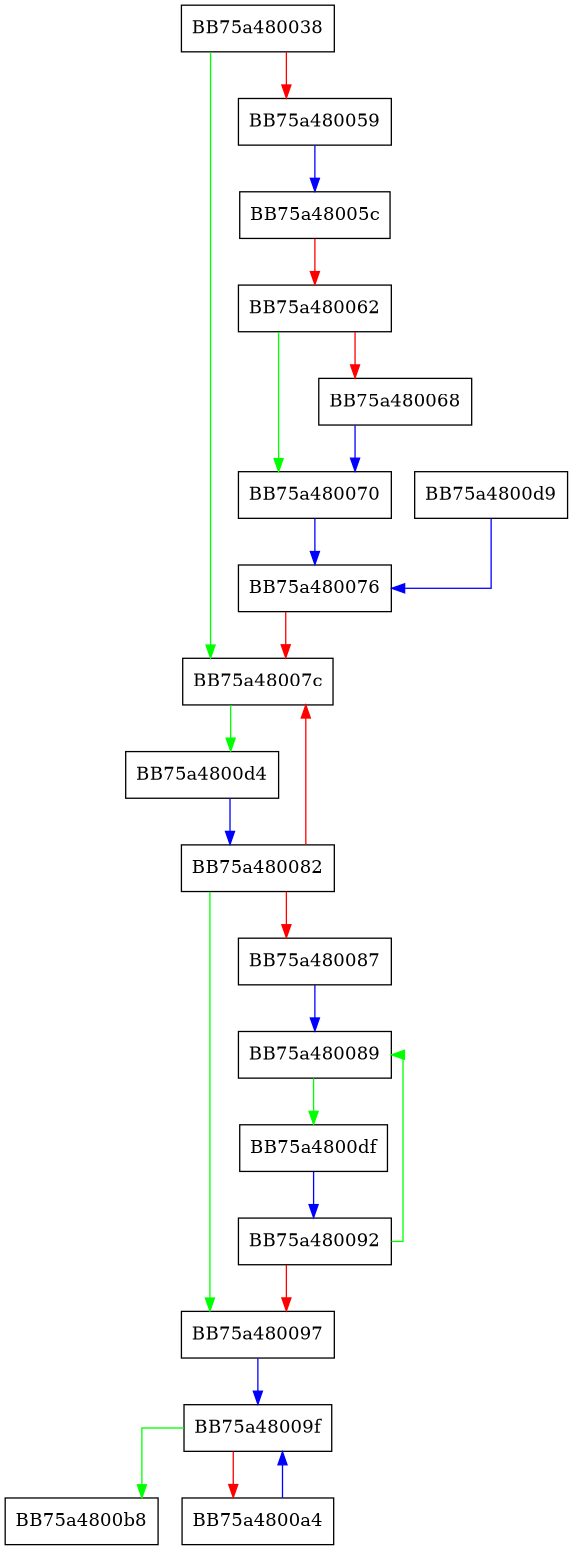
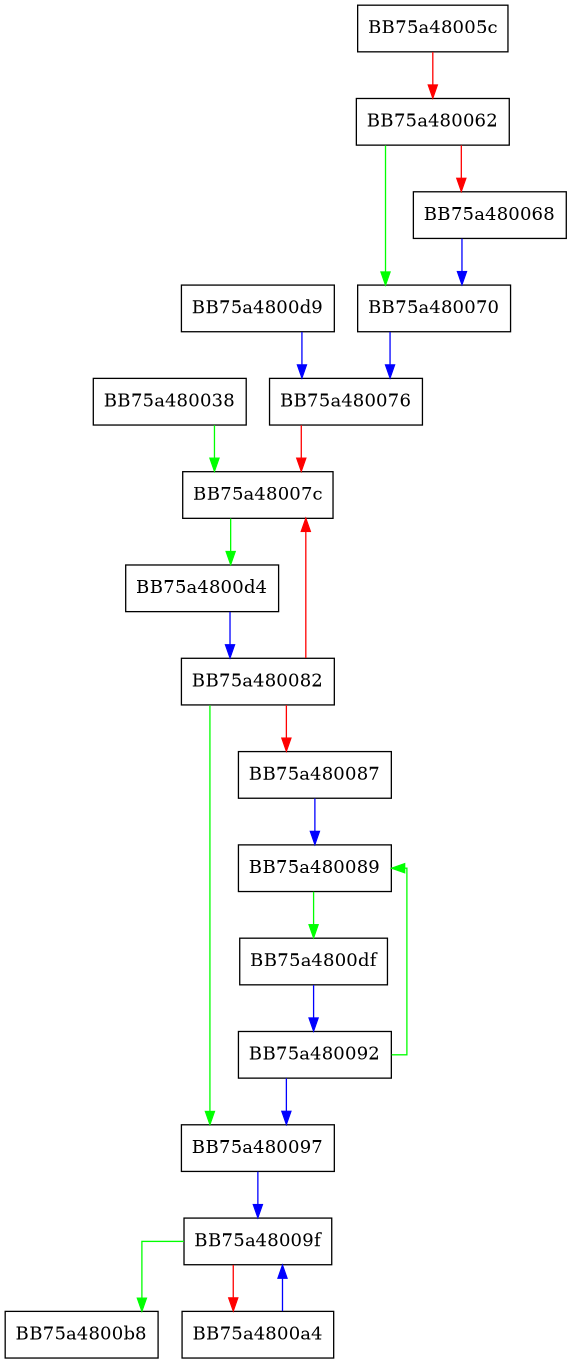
(315, 122) -> none
(286, 1281) -> (286, 1095)
